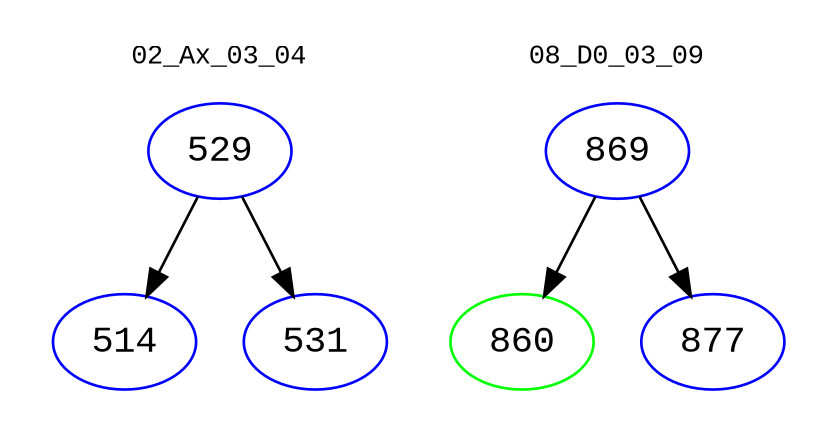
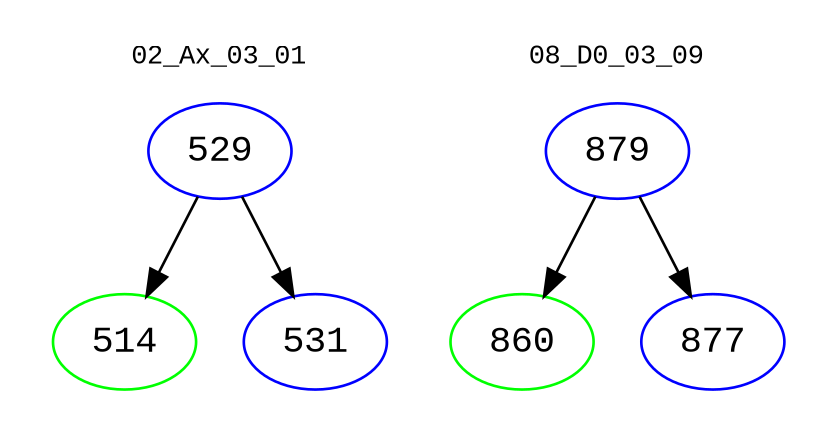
(220, 57) -> (220, 57)
(617, 151) -> (617, 151)
(125, 342) -> (125, 342)
